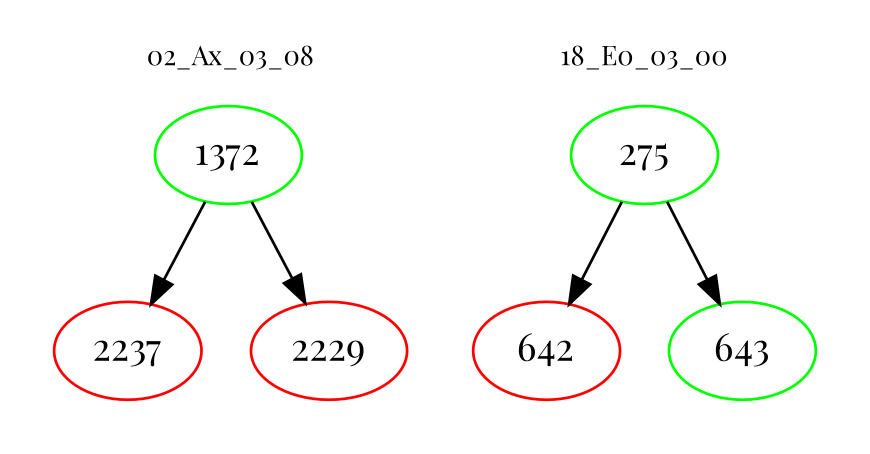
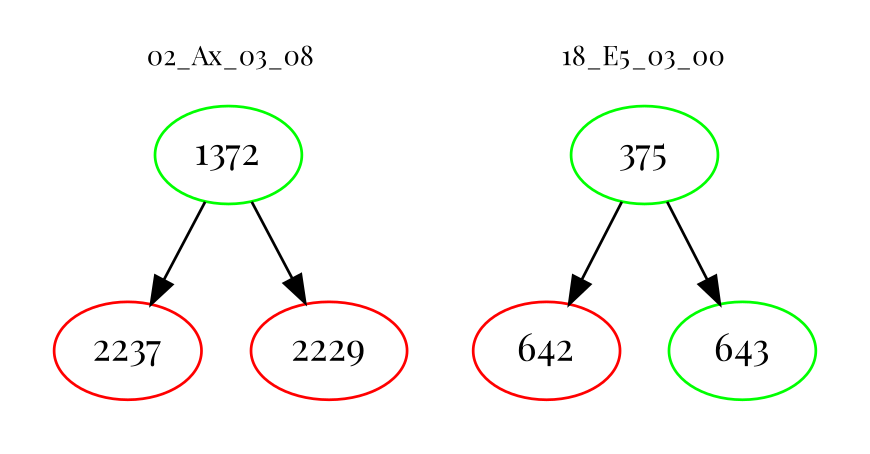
(645, 58) -> (645, 58)
(645, 155) -> (645, 155)
